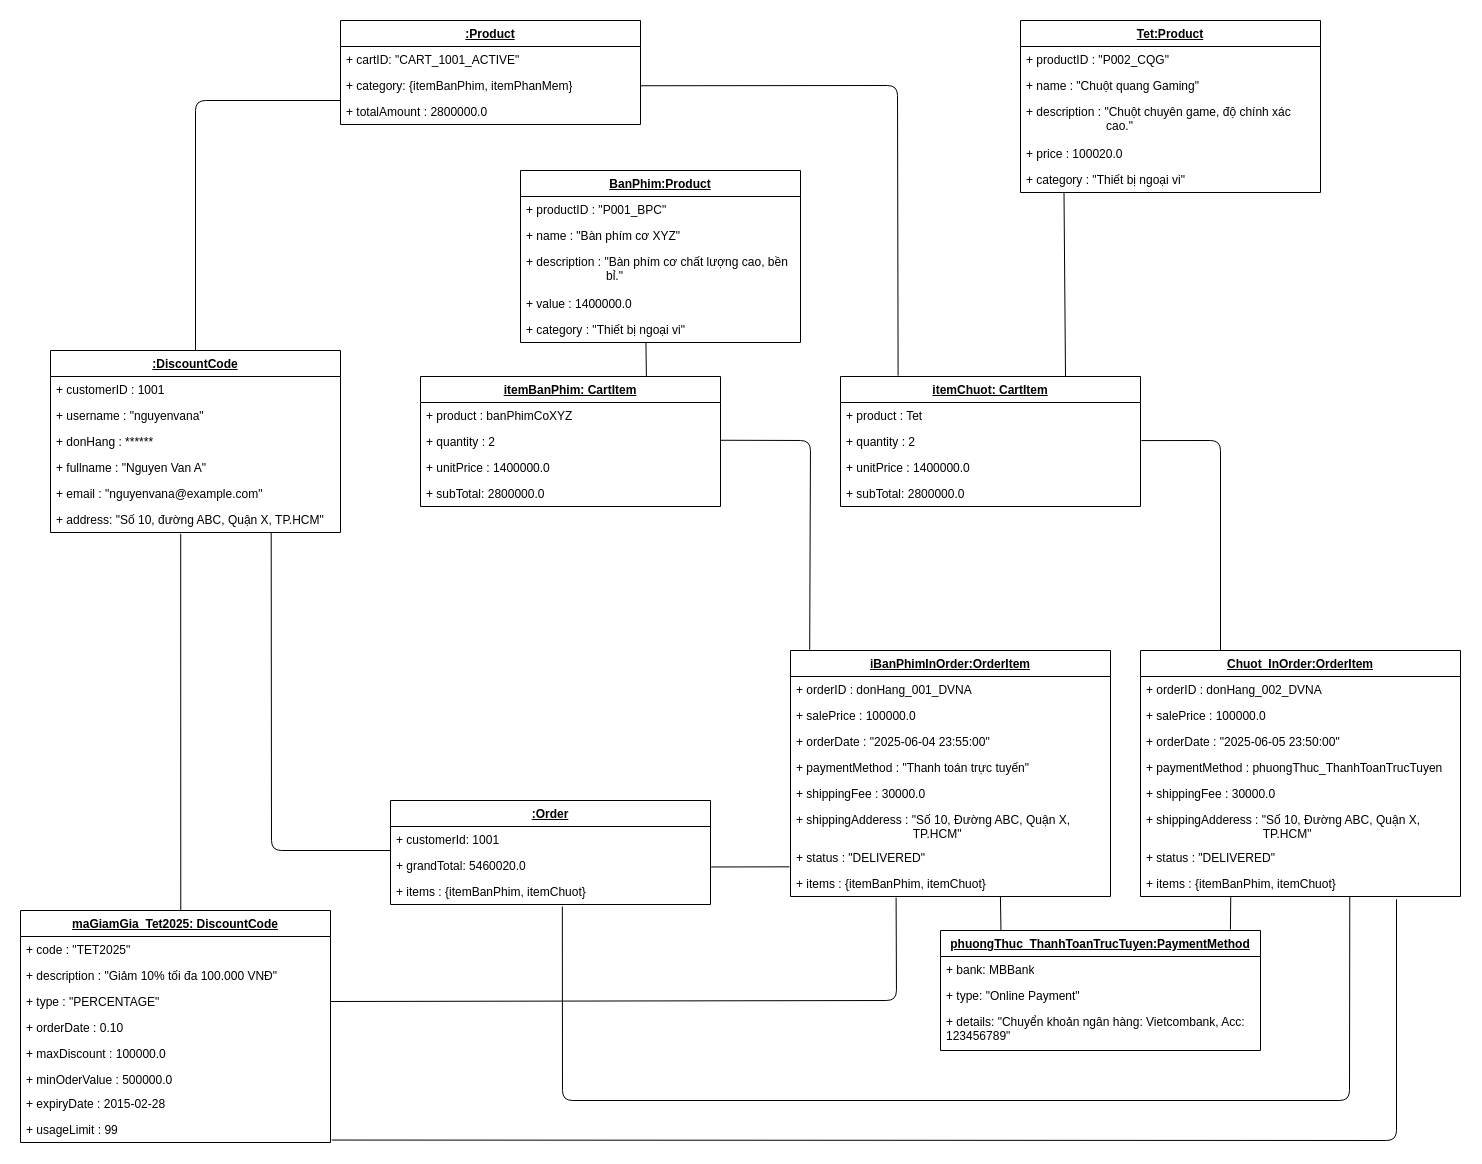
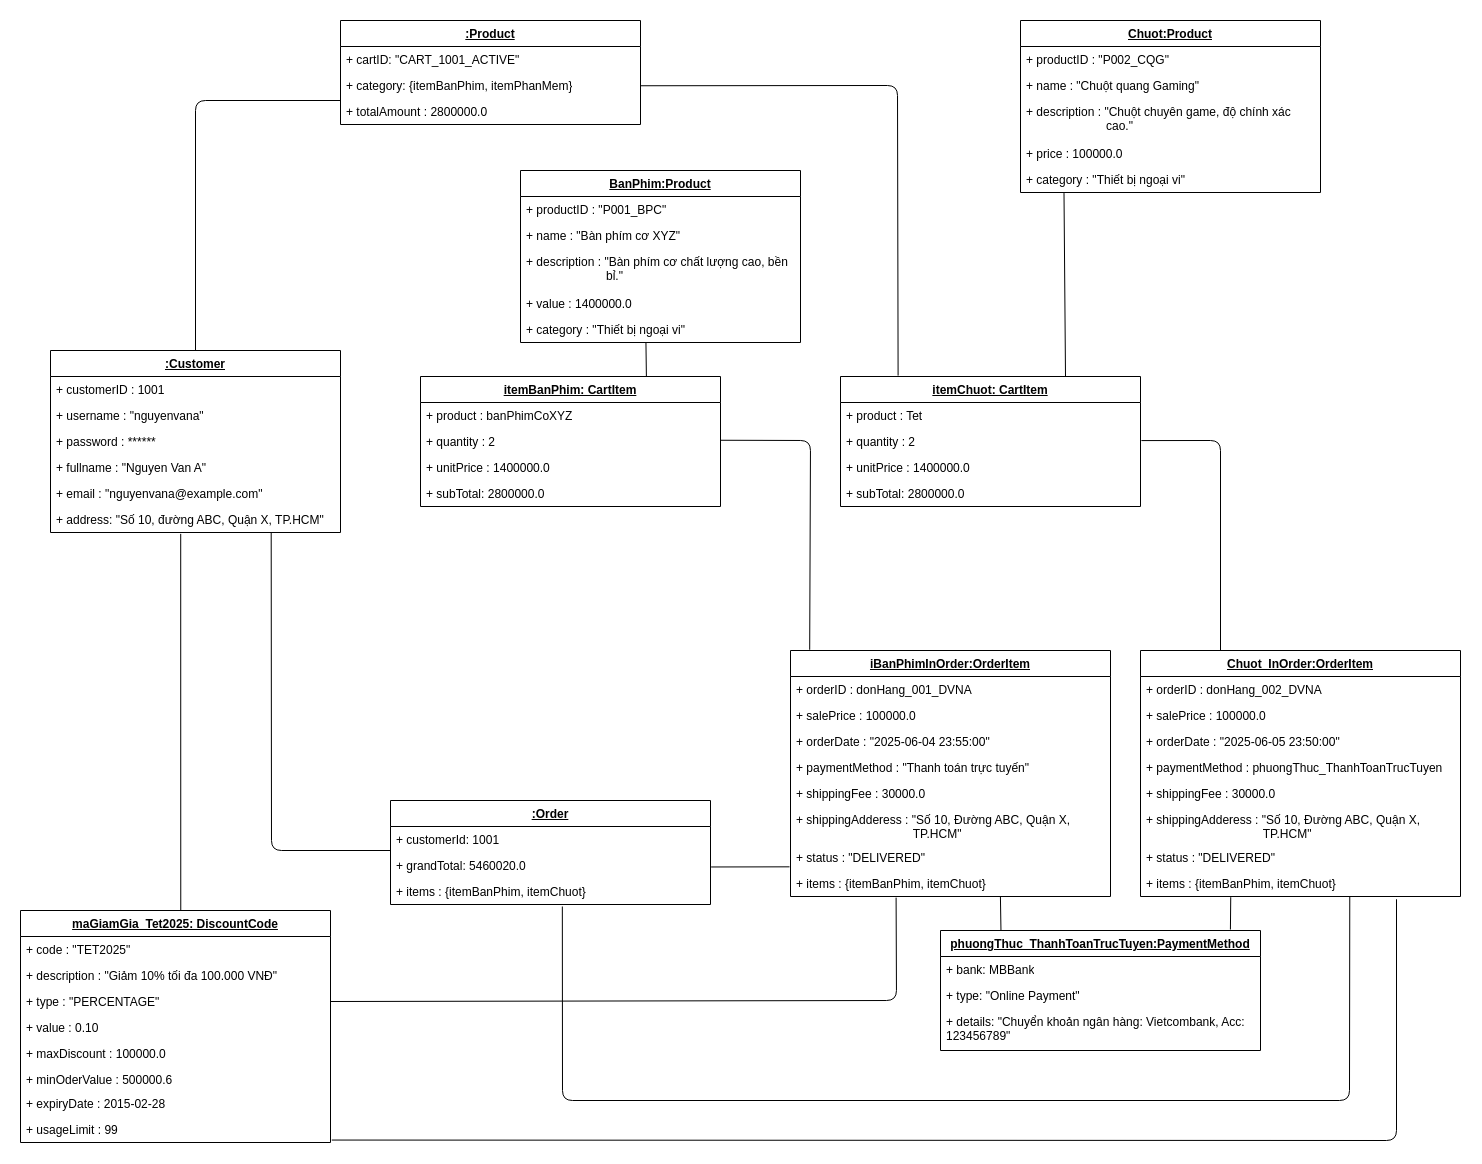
(1171, 35) -> (1171, 35)
(1079, 155) -> (1079, 155)
(196, 365) -> (196, 365)
(111, 443) -> (114, 443)
(81, 1029) -> (66, 1029)
(101, 1081) -> (101, 1081)
